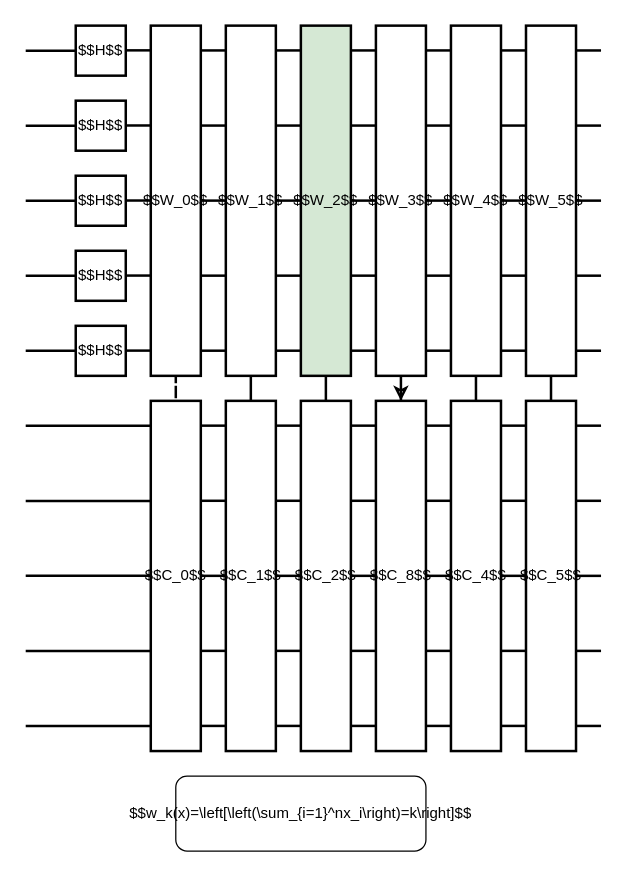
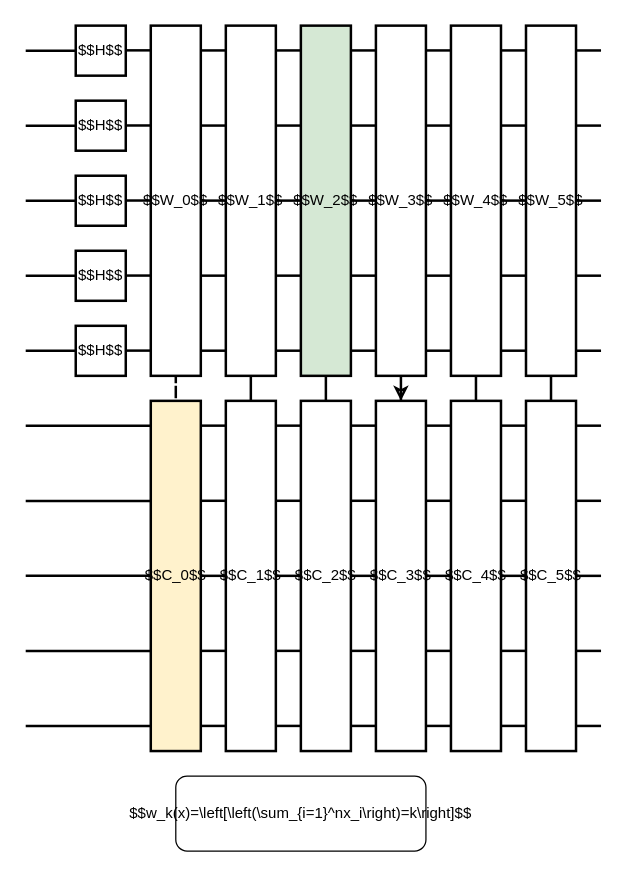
(176, 576) -> (176, 576)
(401, 576) -> (401, 576)
